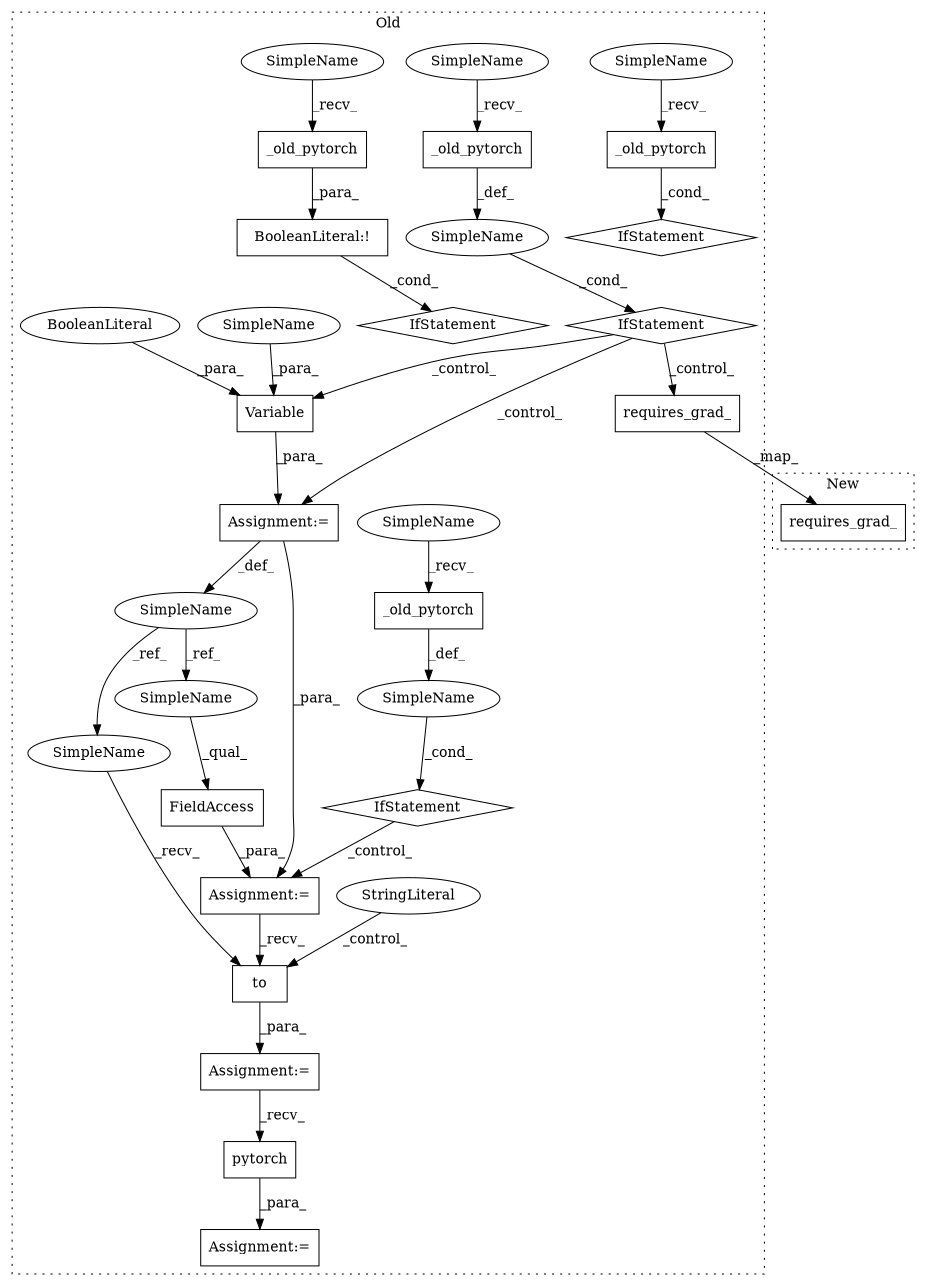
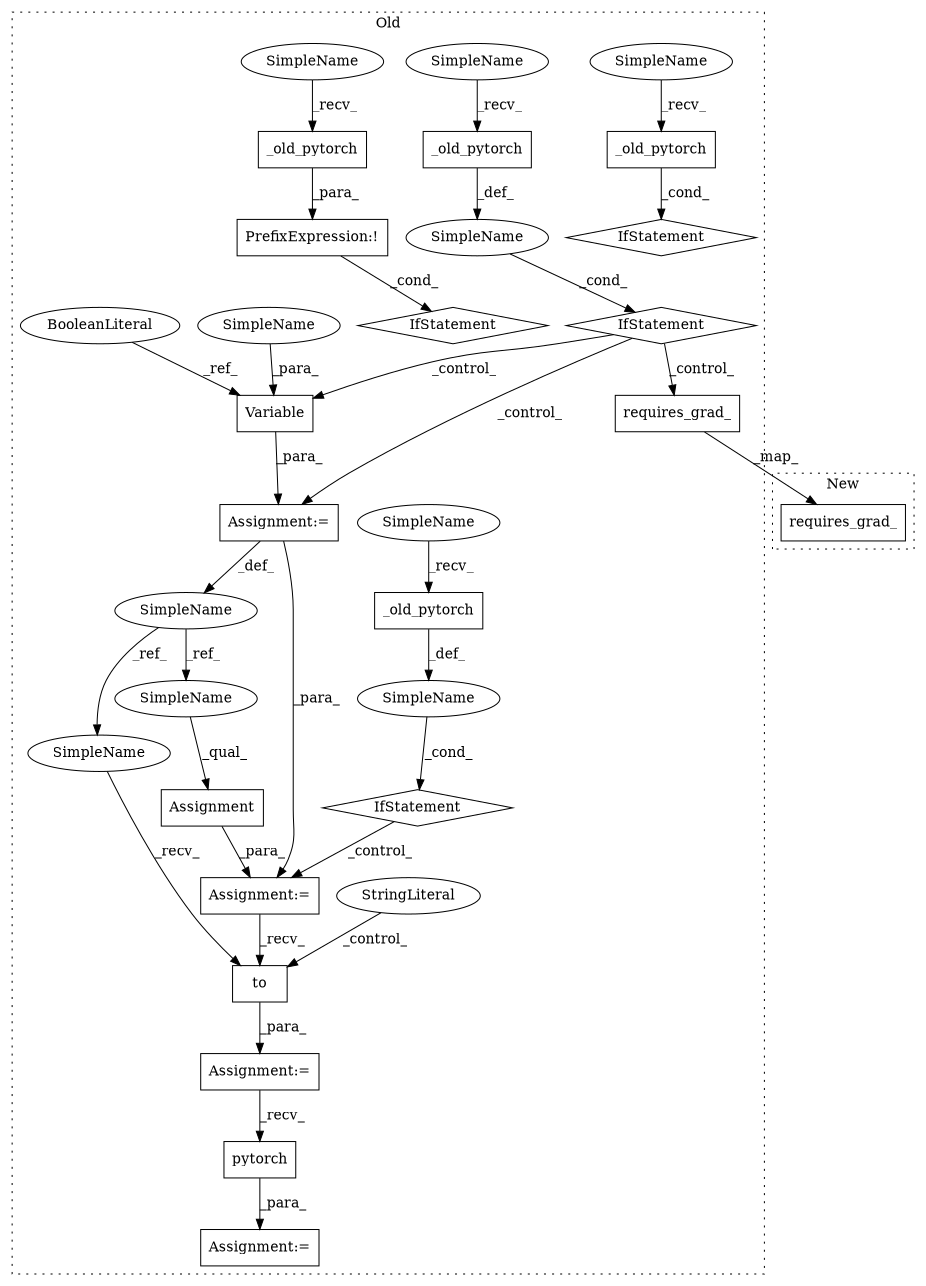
(312, 238) -> (312, 238)
(220, 370) -> (220, 370)
(212, 808) -> (212, 808)
